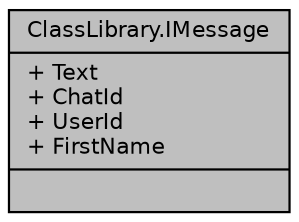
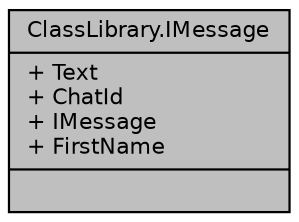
(75, 122) -> (92, 122)
